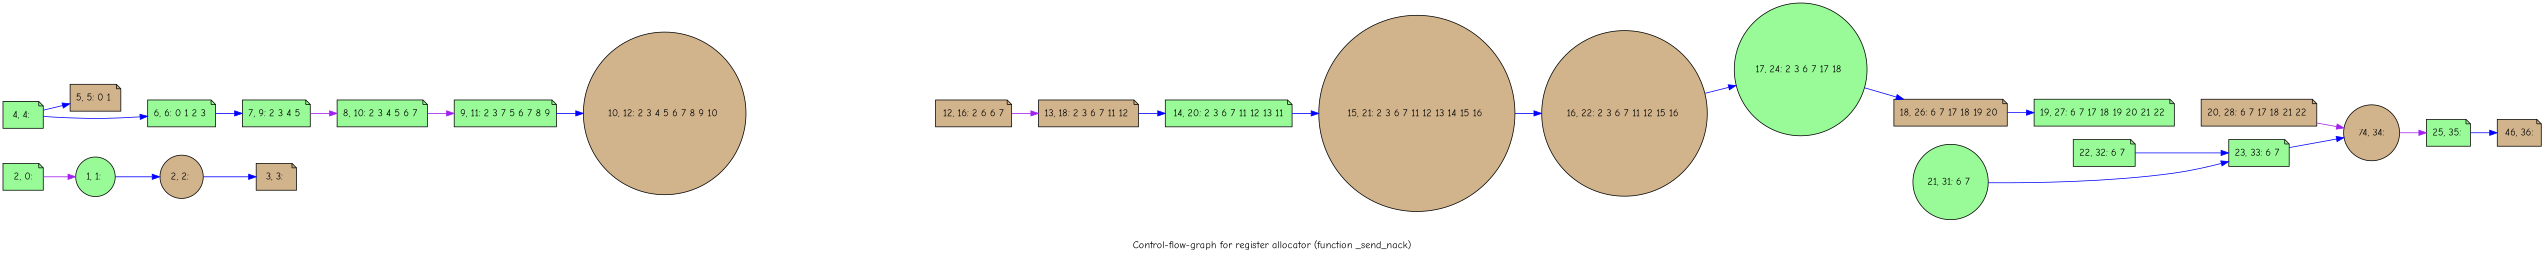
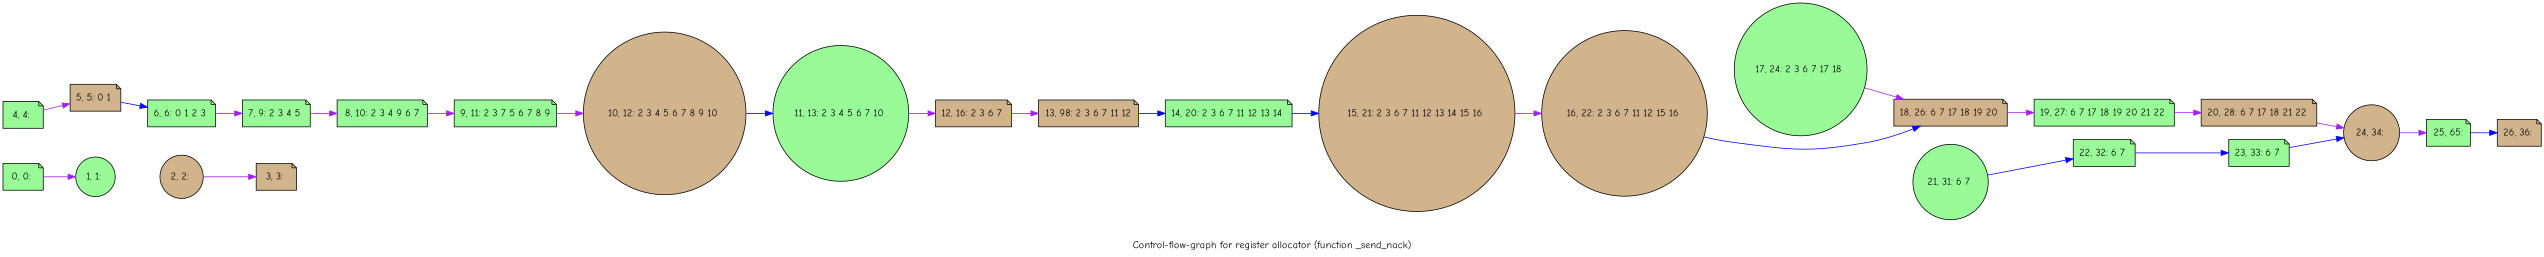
(1717, 90) -> (1810, 149)
(1880, 92) -> (1880, 92)
(53, 108) -> (53, 108)
(225, 113) -> (225, 113)
(382, 113) -> (382, 113)
(566, 113) -> (566, 113)
none -> (841, 113)
(974, 113) -> (974, 113)
(1088, 113) -> (1088, 113)
(1229, 113) -> (1229, 113)
(1524, 113) -> (1524, 113)
(2017, 113) -> (2017, 113)
none -> (2184, 113)
(92, 118) -> (131, 104)
(2372, 133) -> (2372, 133)
(2448, 133) -> (2448, 133)
(2519, 133) -> (2519, 133)
(23, 177) -> (23, 177)
(134, 177) -> none
(226, 177) -> (226, 177)
(2105, 180) -> (2027, 168)
